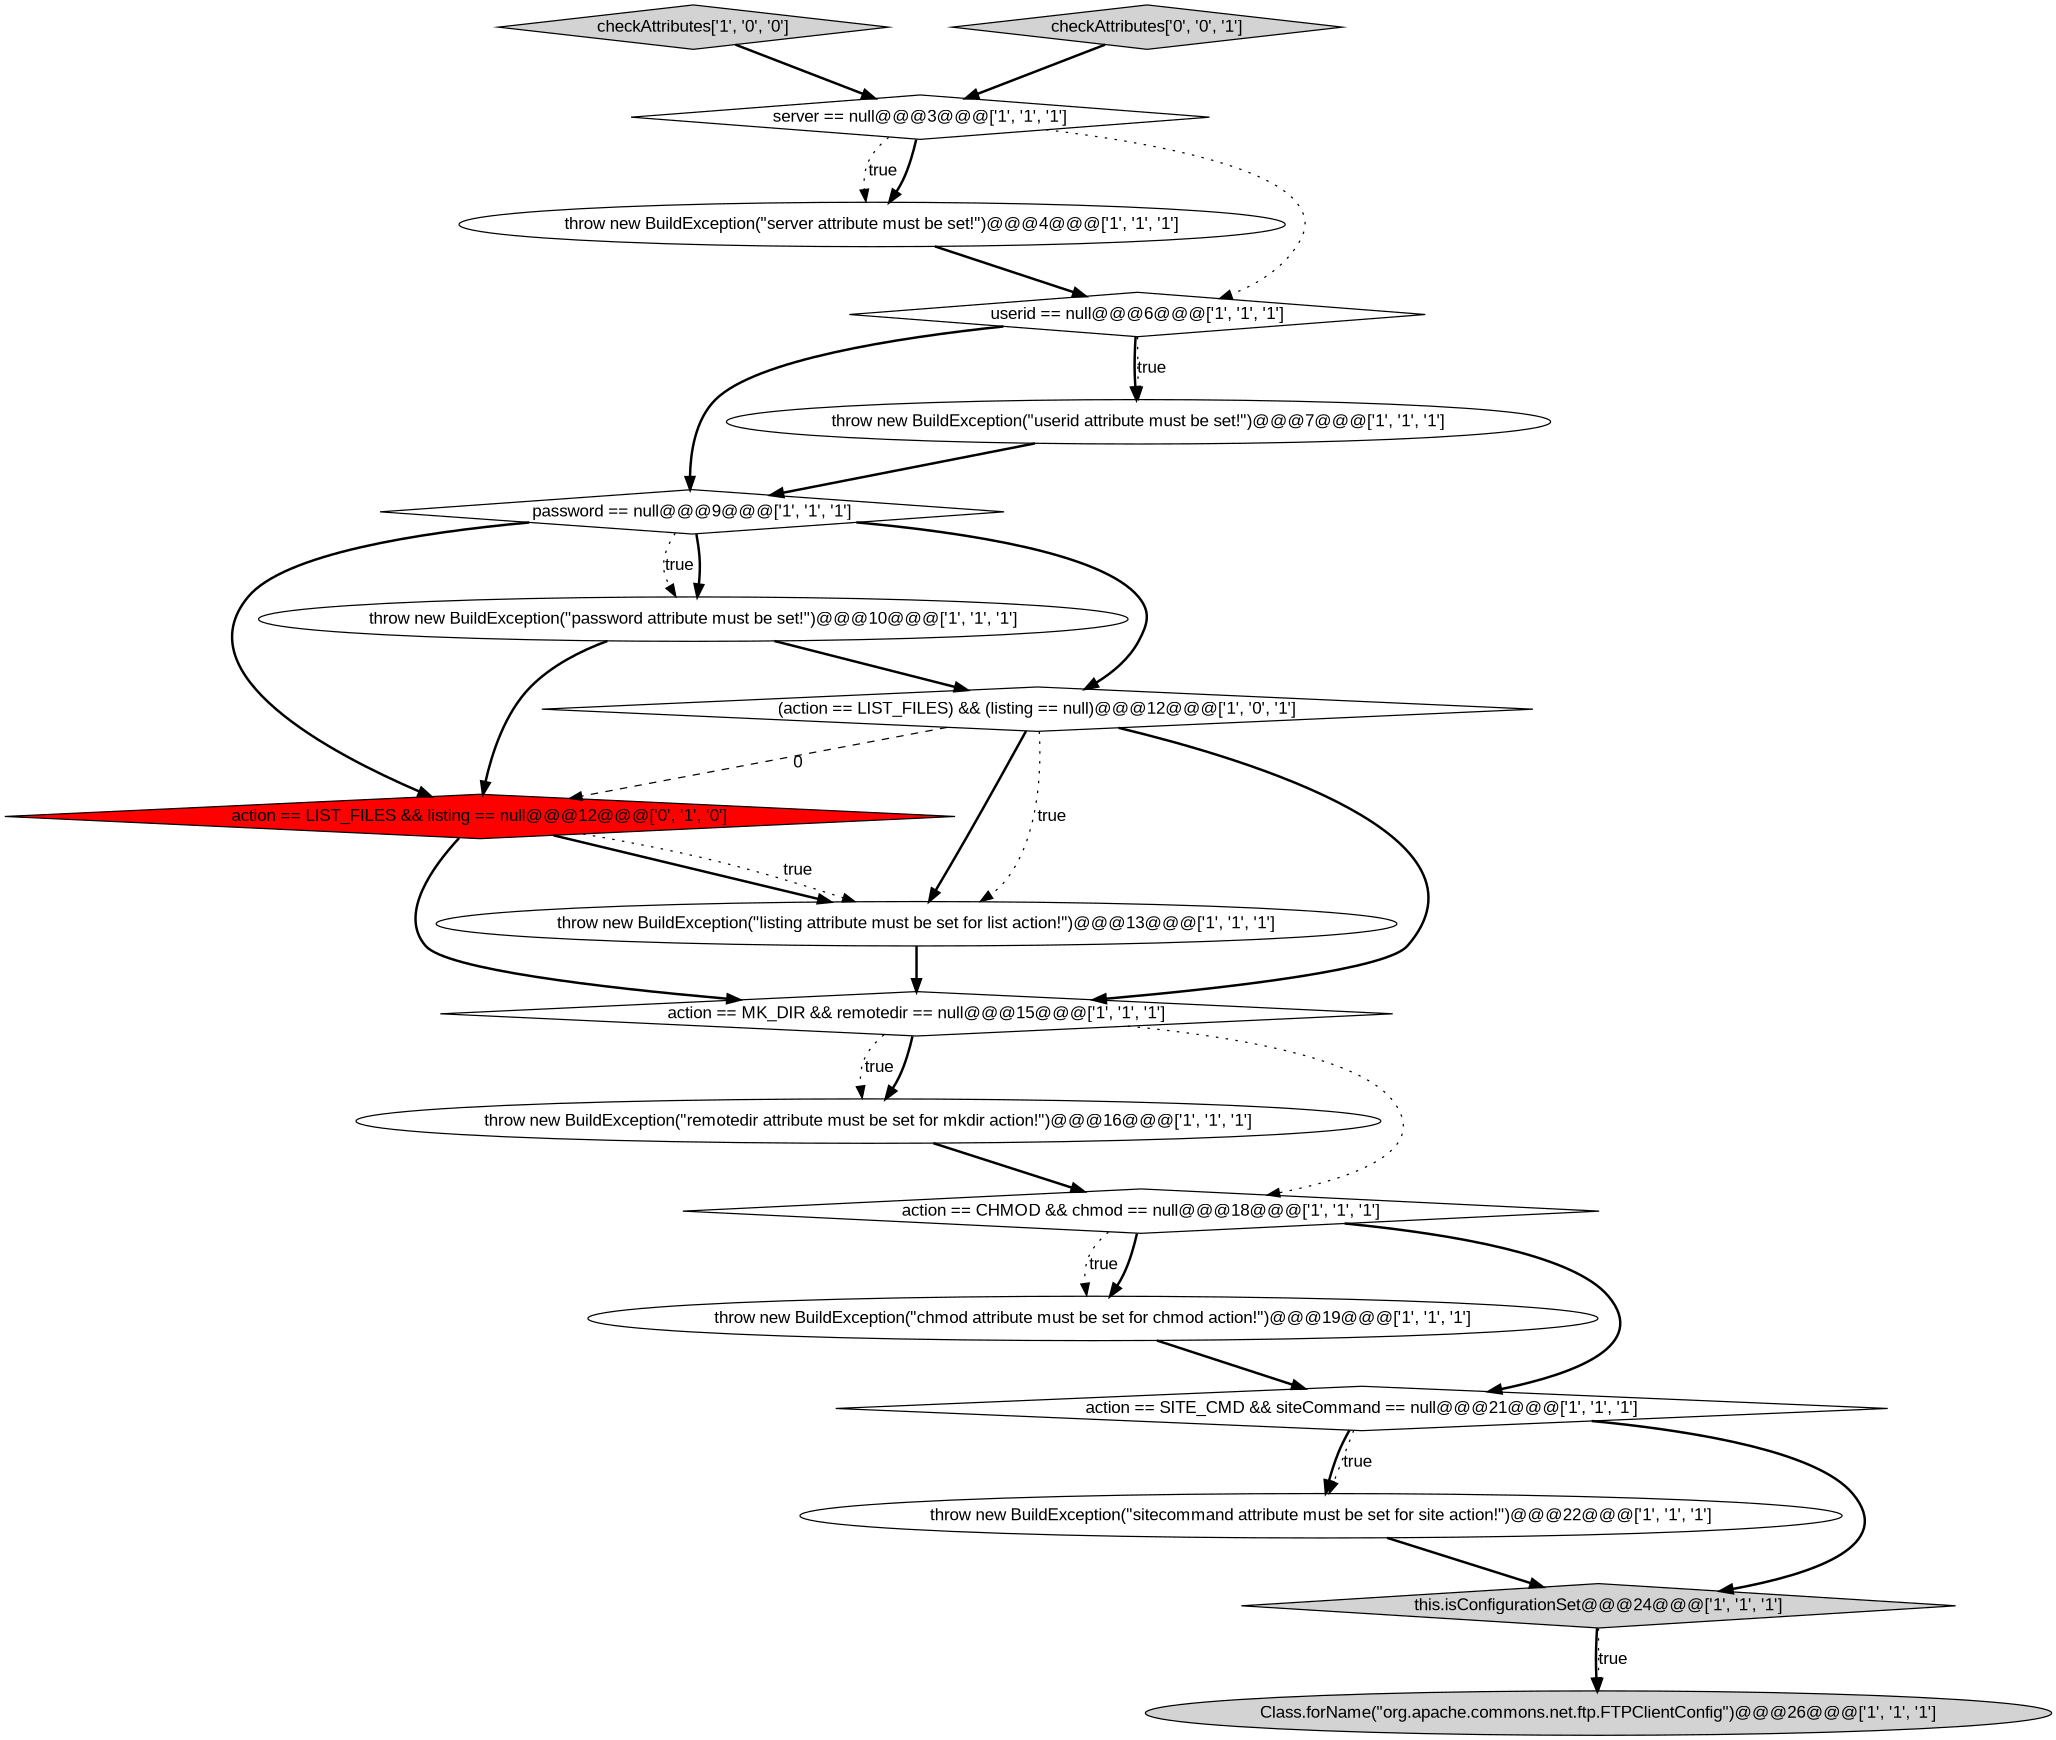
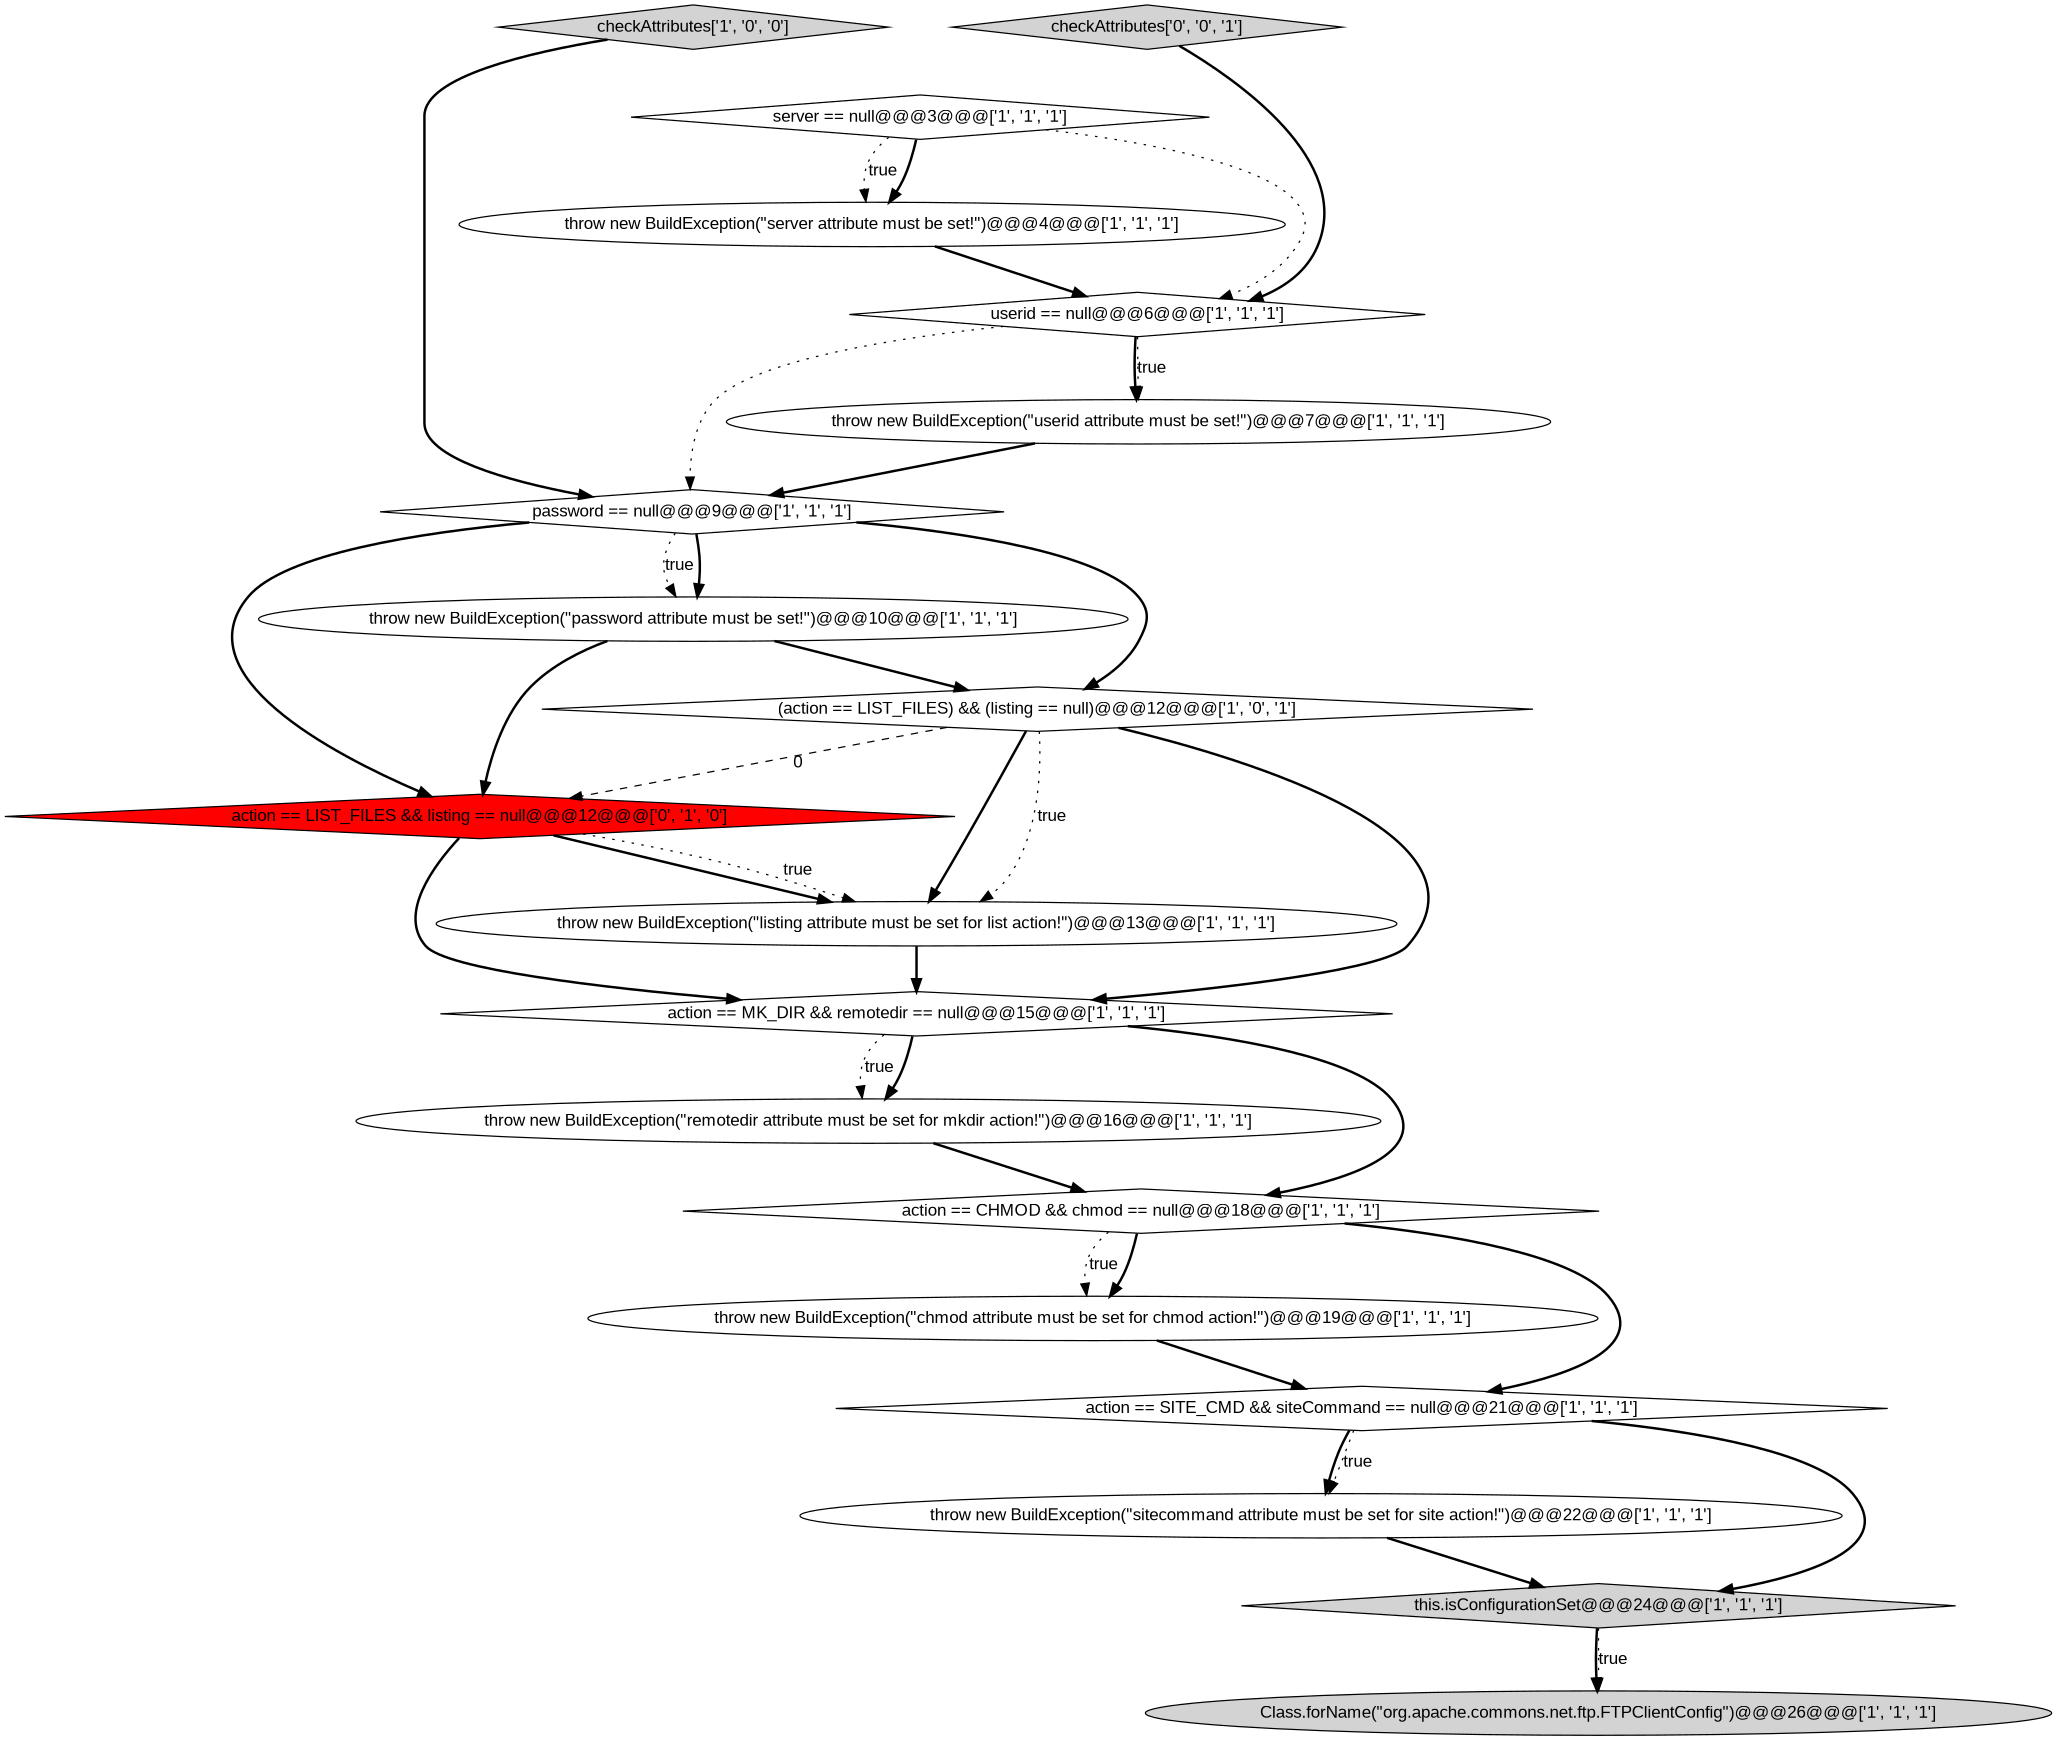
(799, 69) -> (424, 255)
(1041, 69) -> (1306, 157)
(814, 357) -> (814, 357)
(1351, 1072) -> (1351, 1072)
